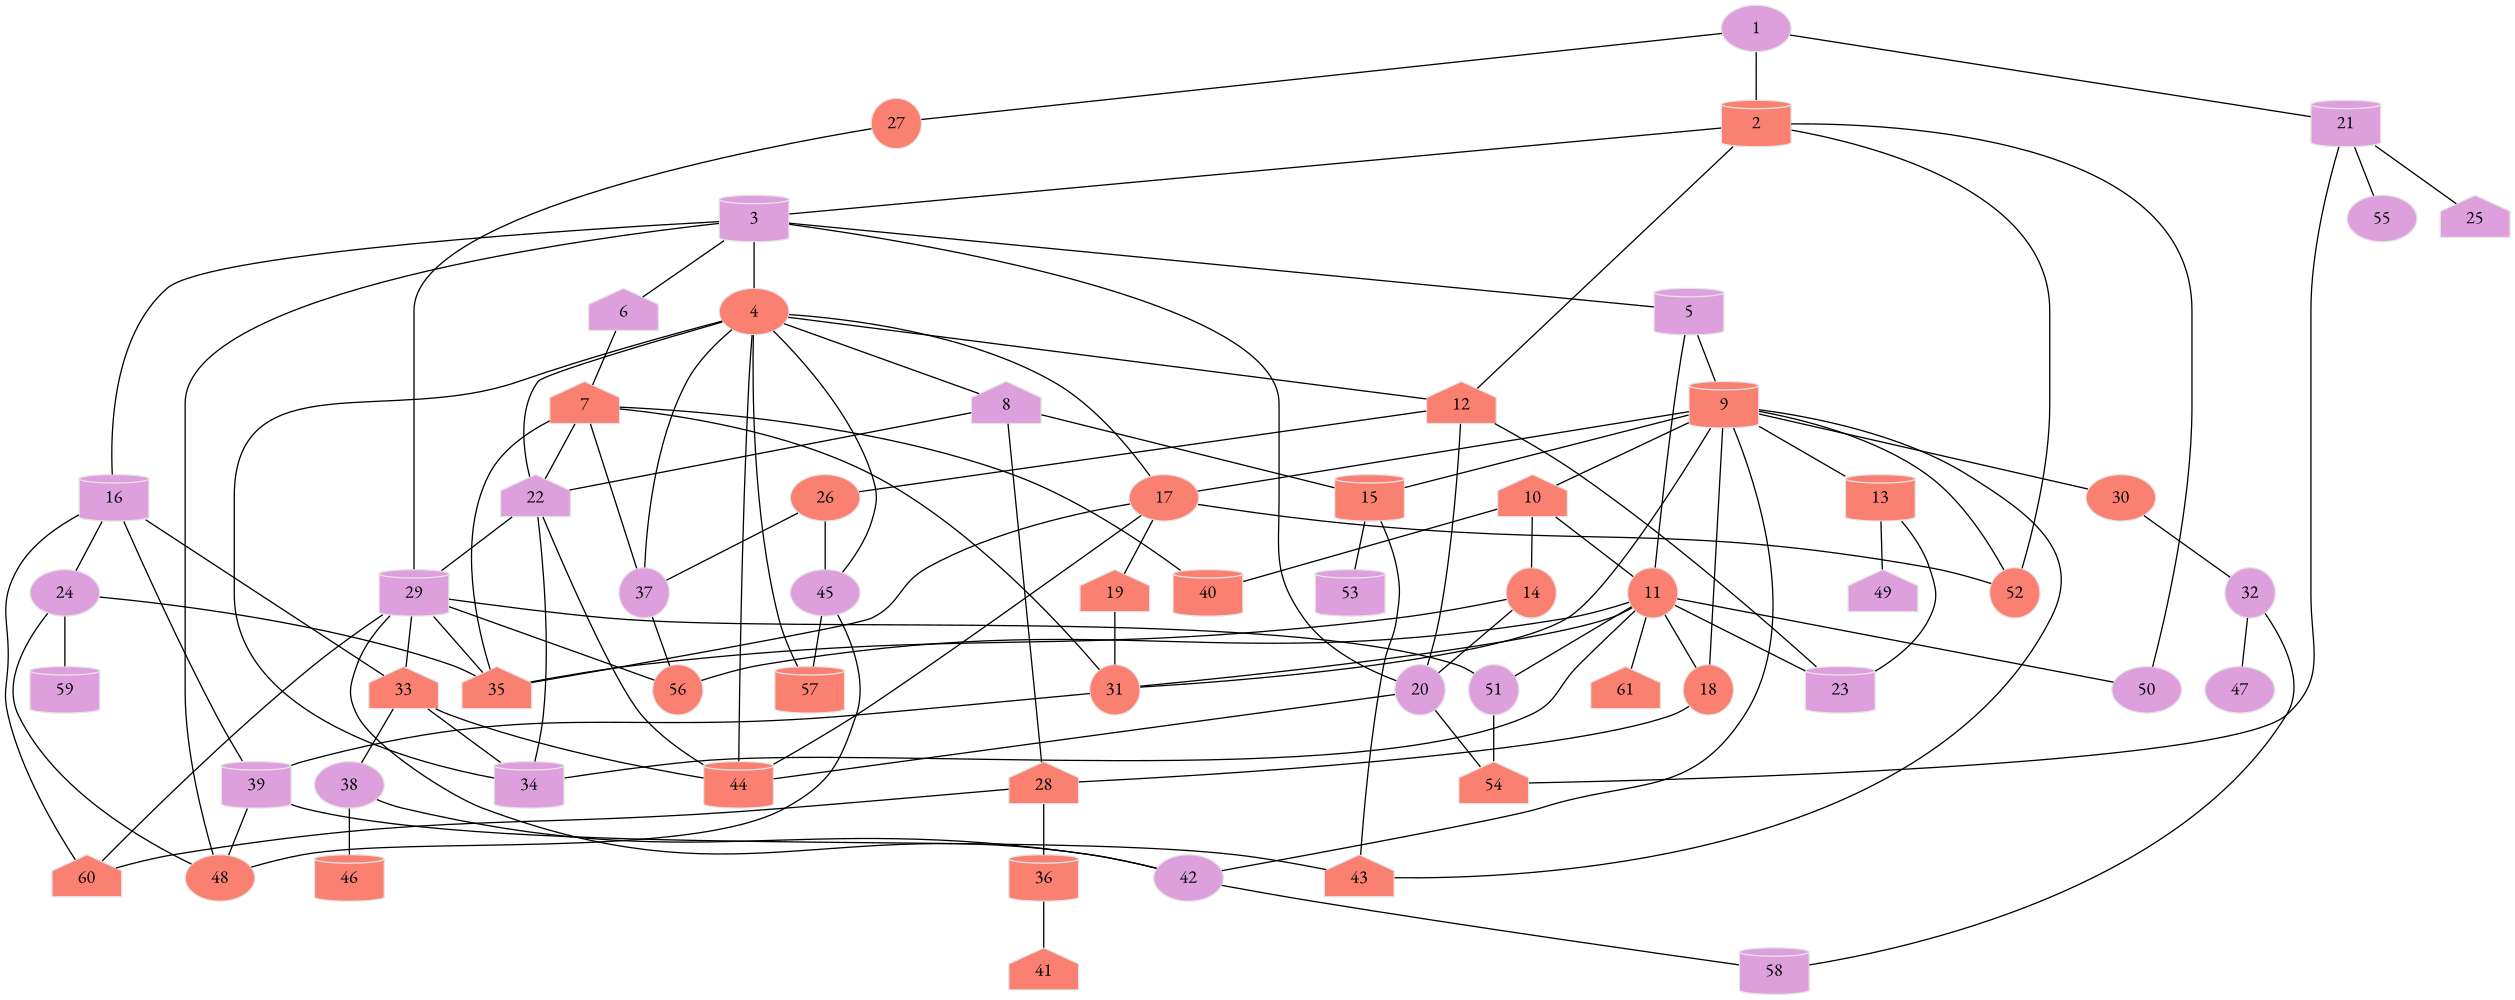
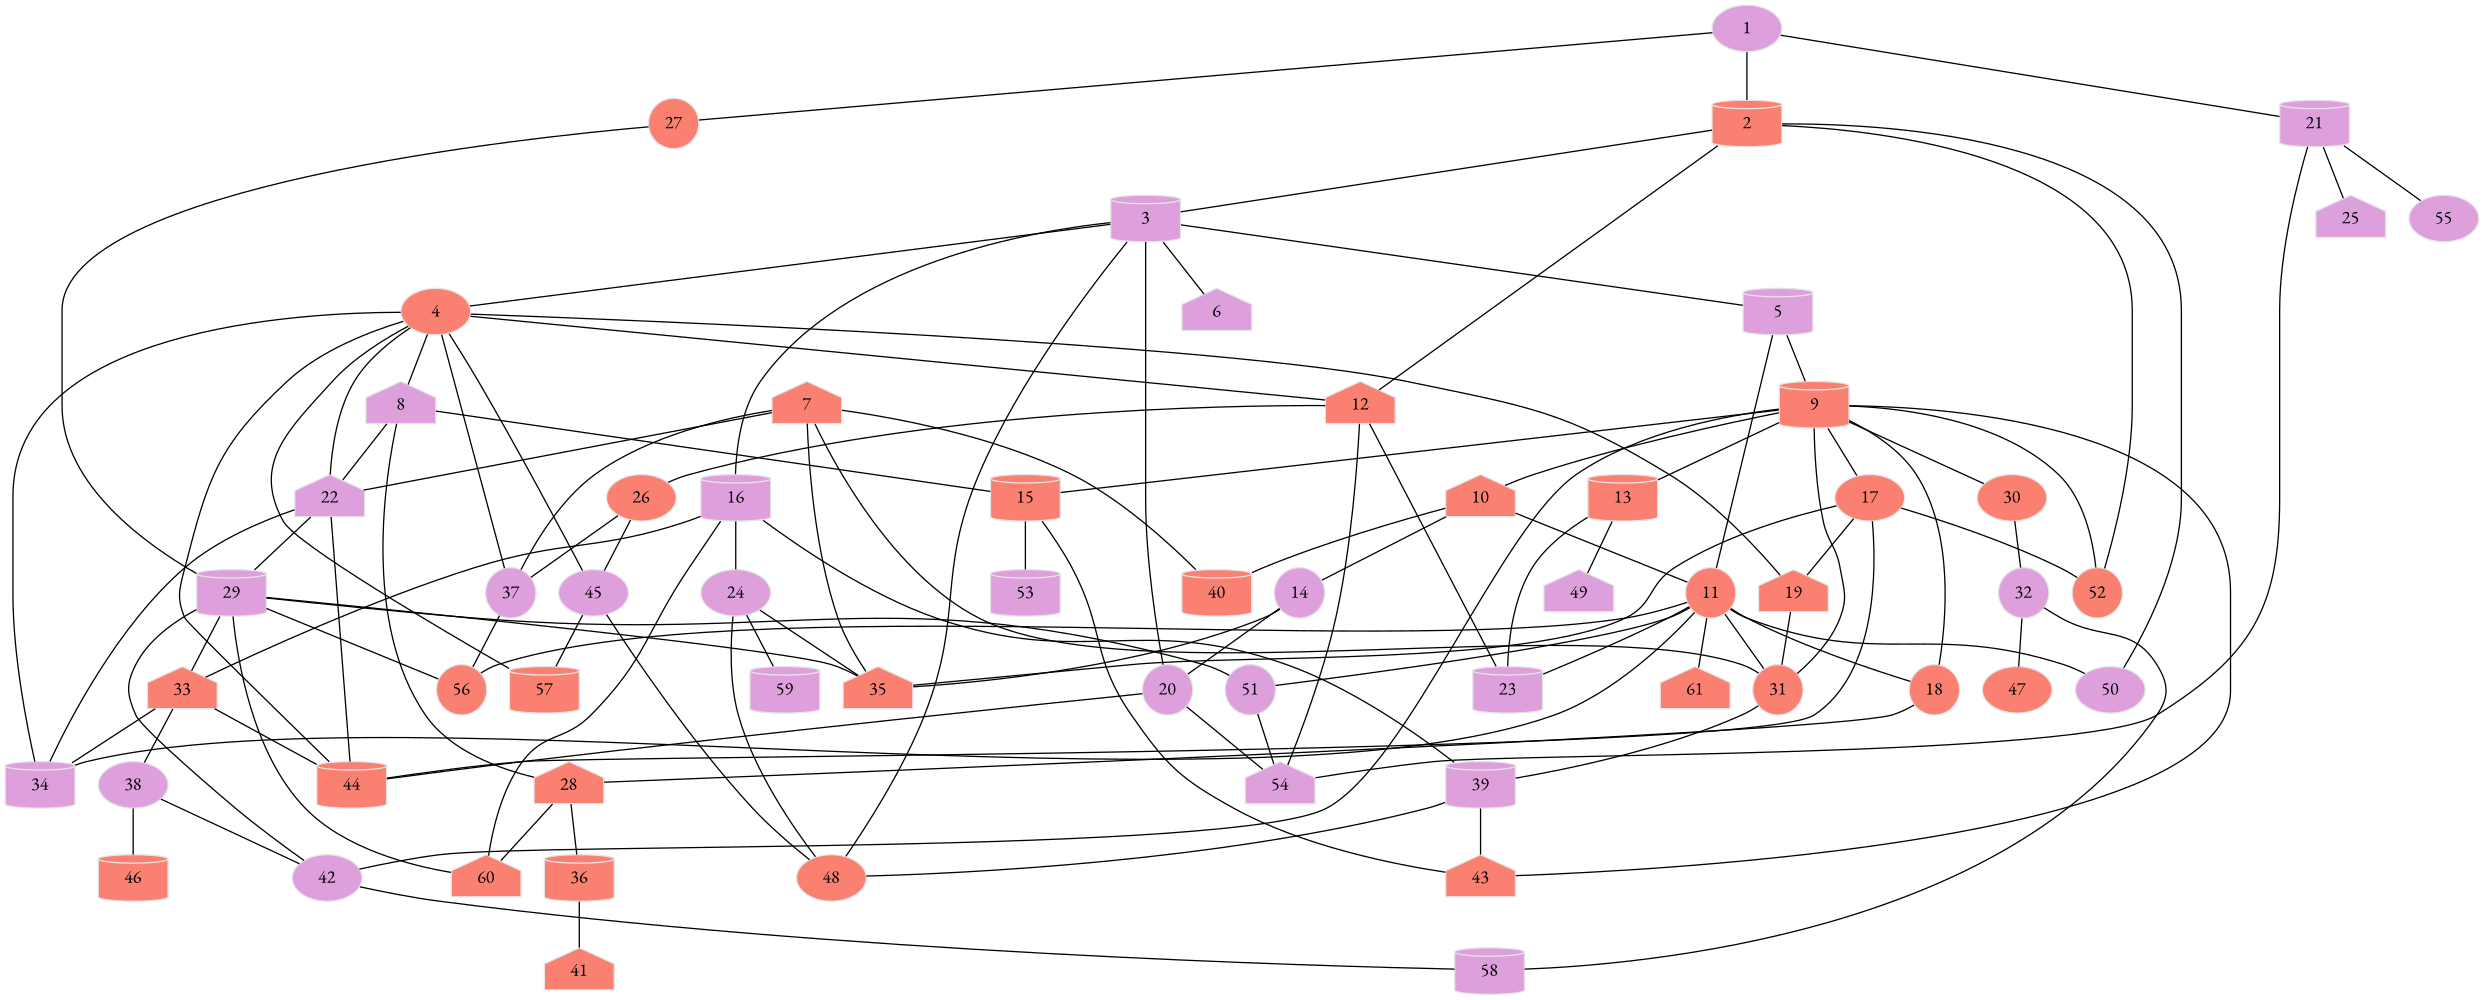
(990, 354) -> (1155, 352)
(600, 367) -> none
(1450, 545) -> (1340, 598)
(1531, 593) -> (1300, 593)
(2240, 690) -> (2017, 690)
(1494, 785) -> (1280, 785)
